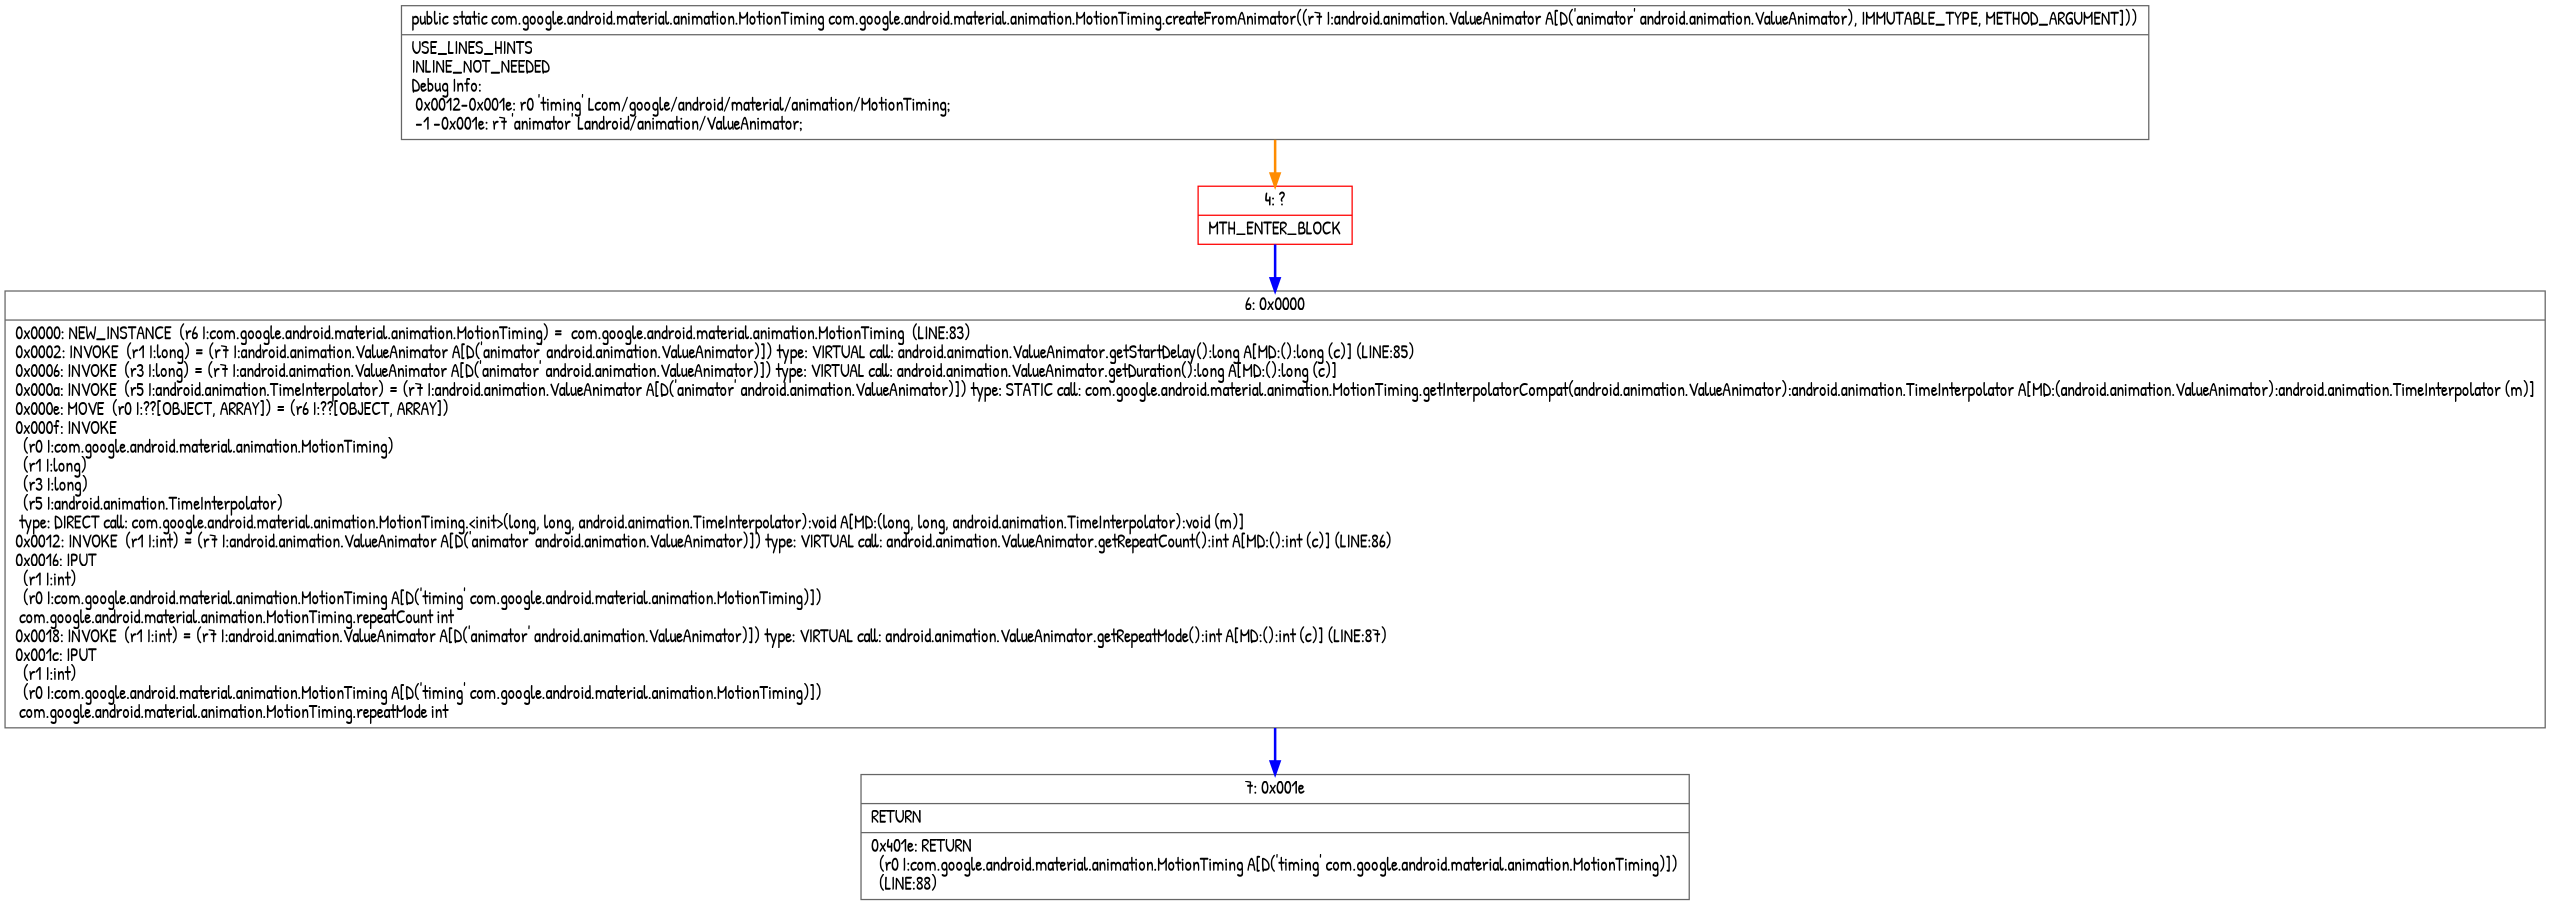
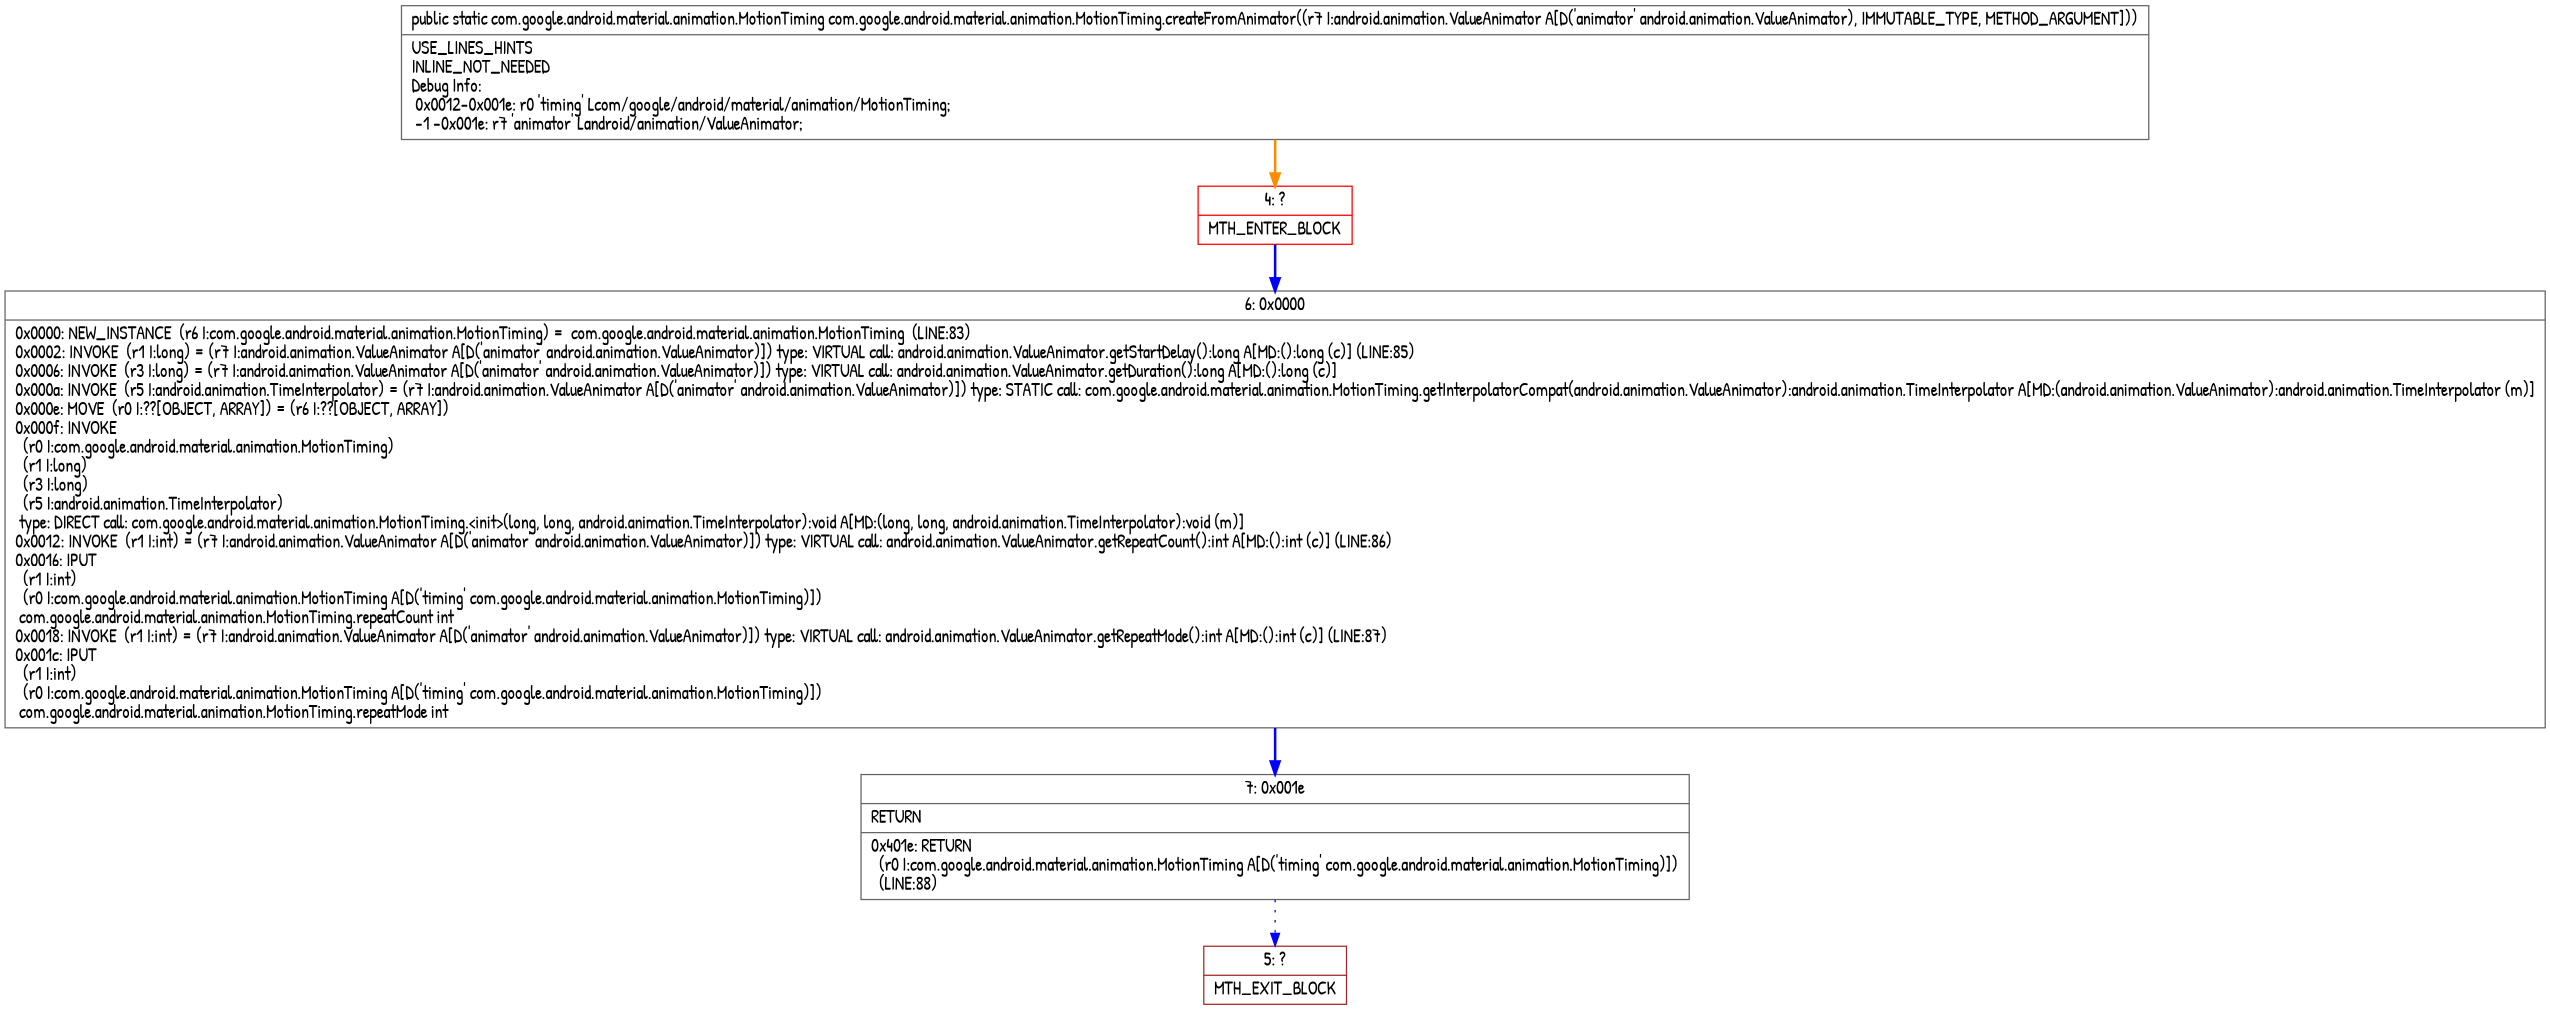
none -> (1275, 975)
